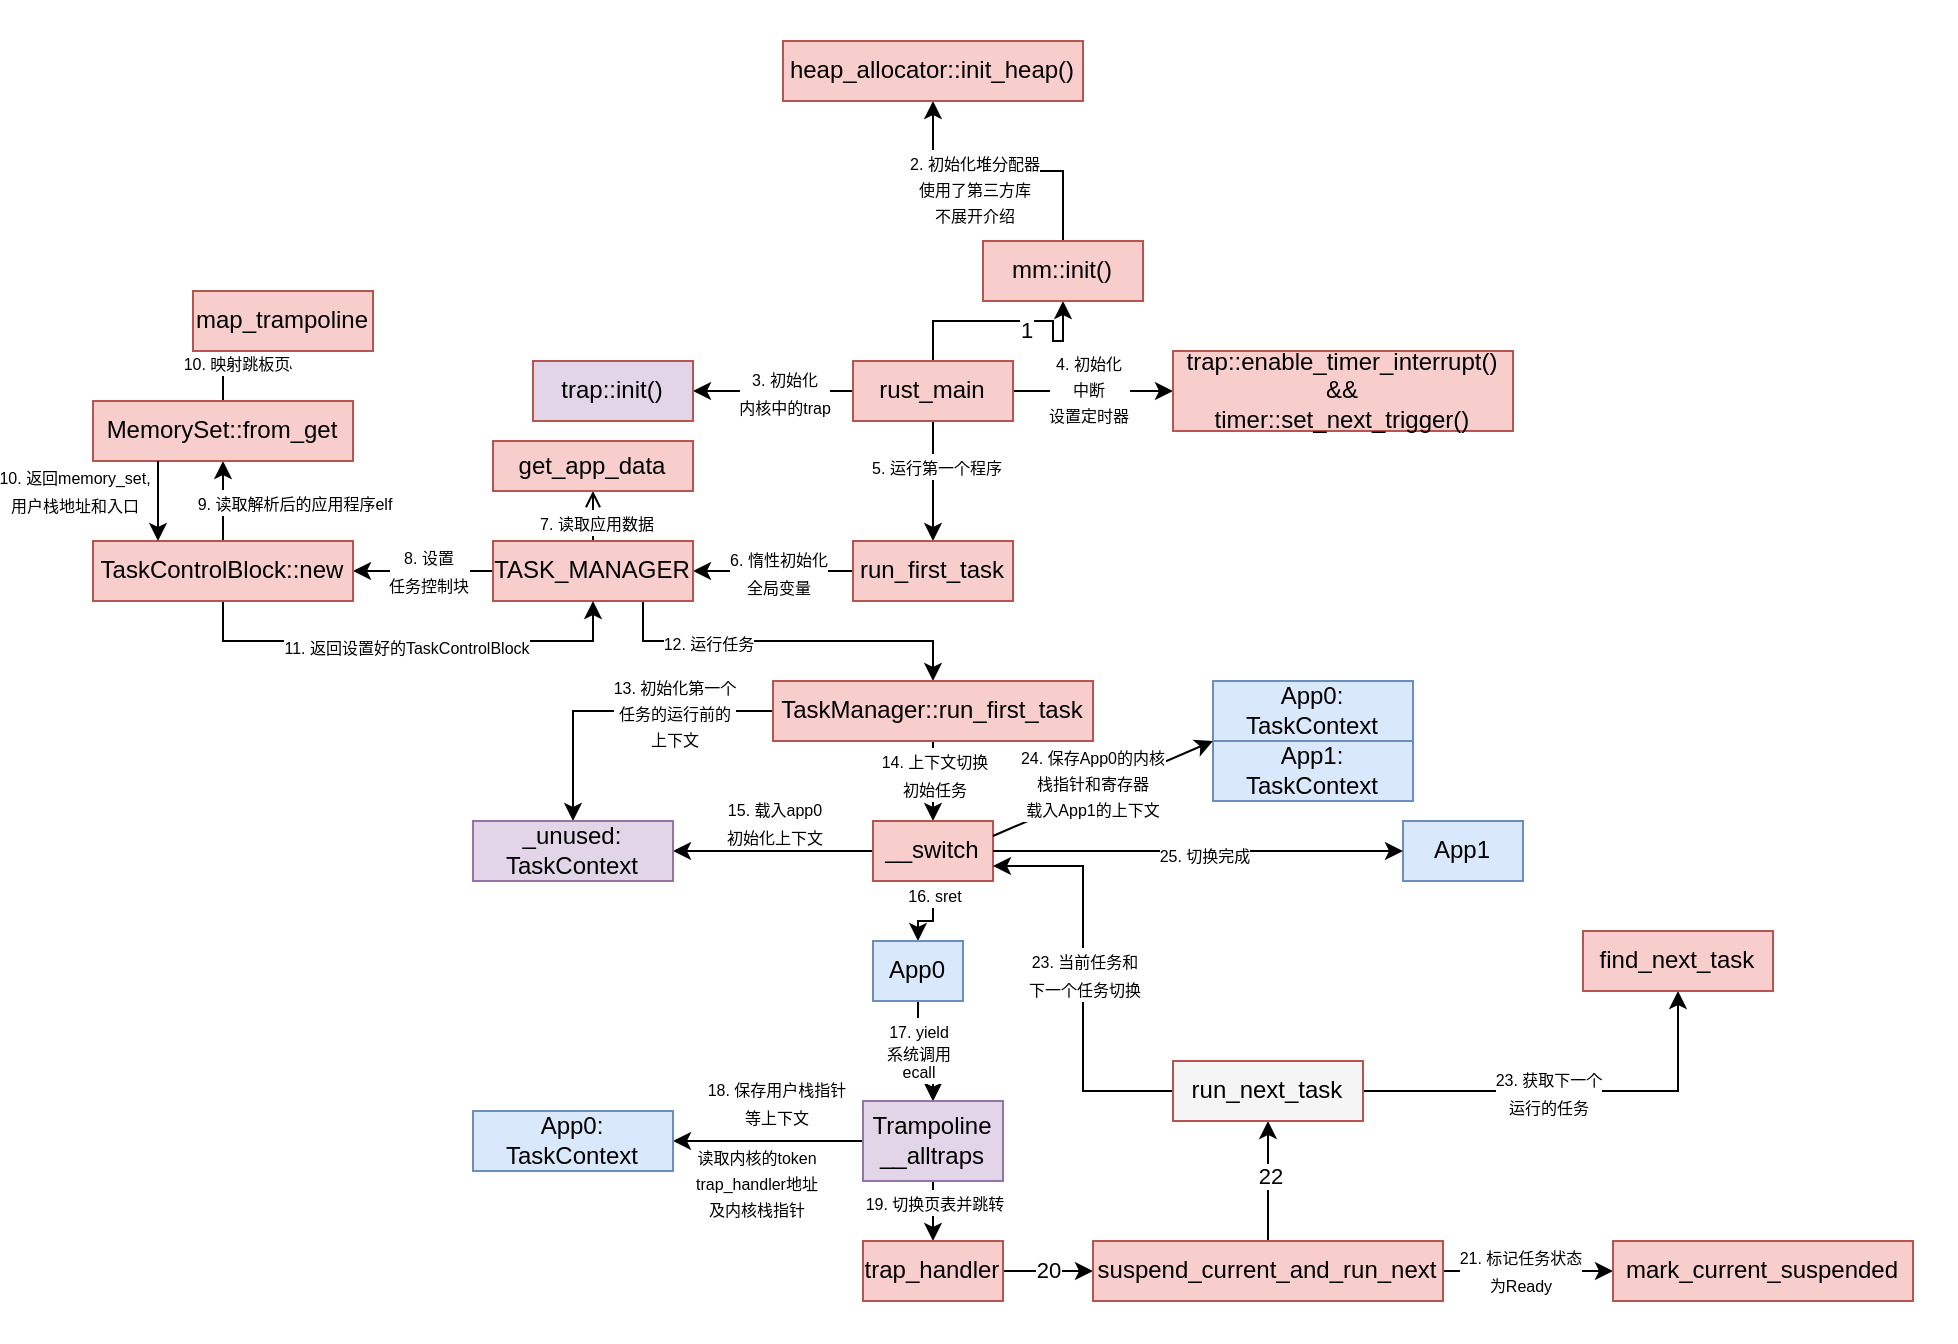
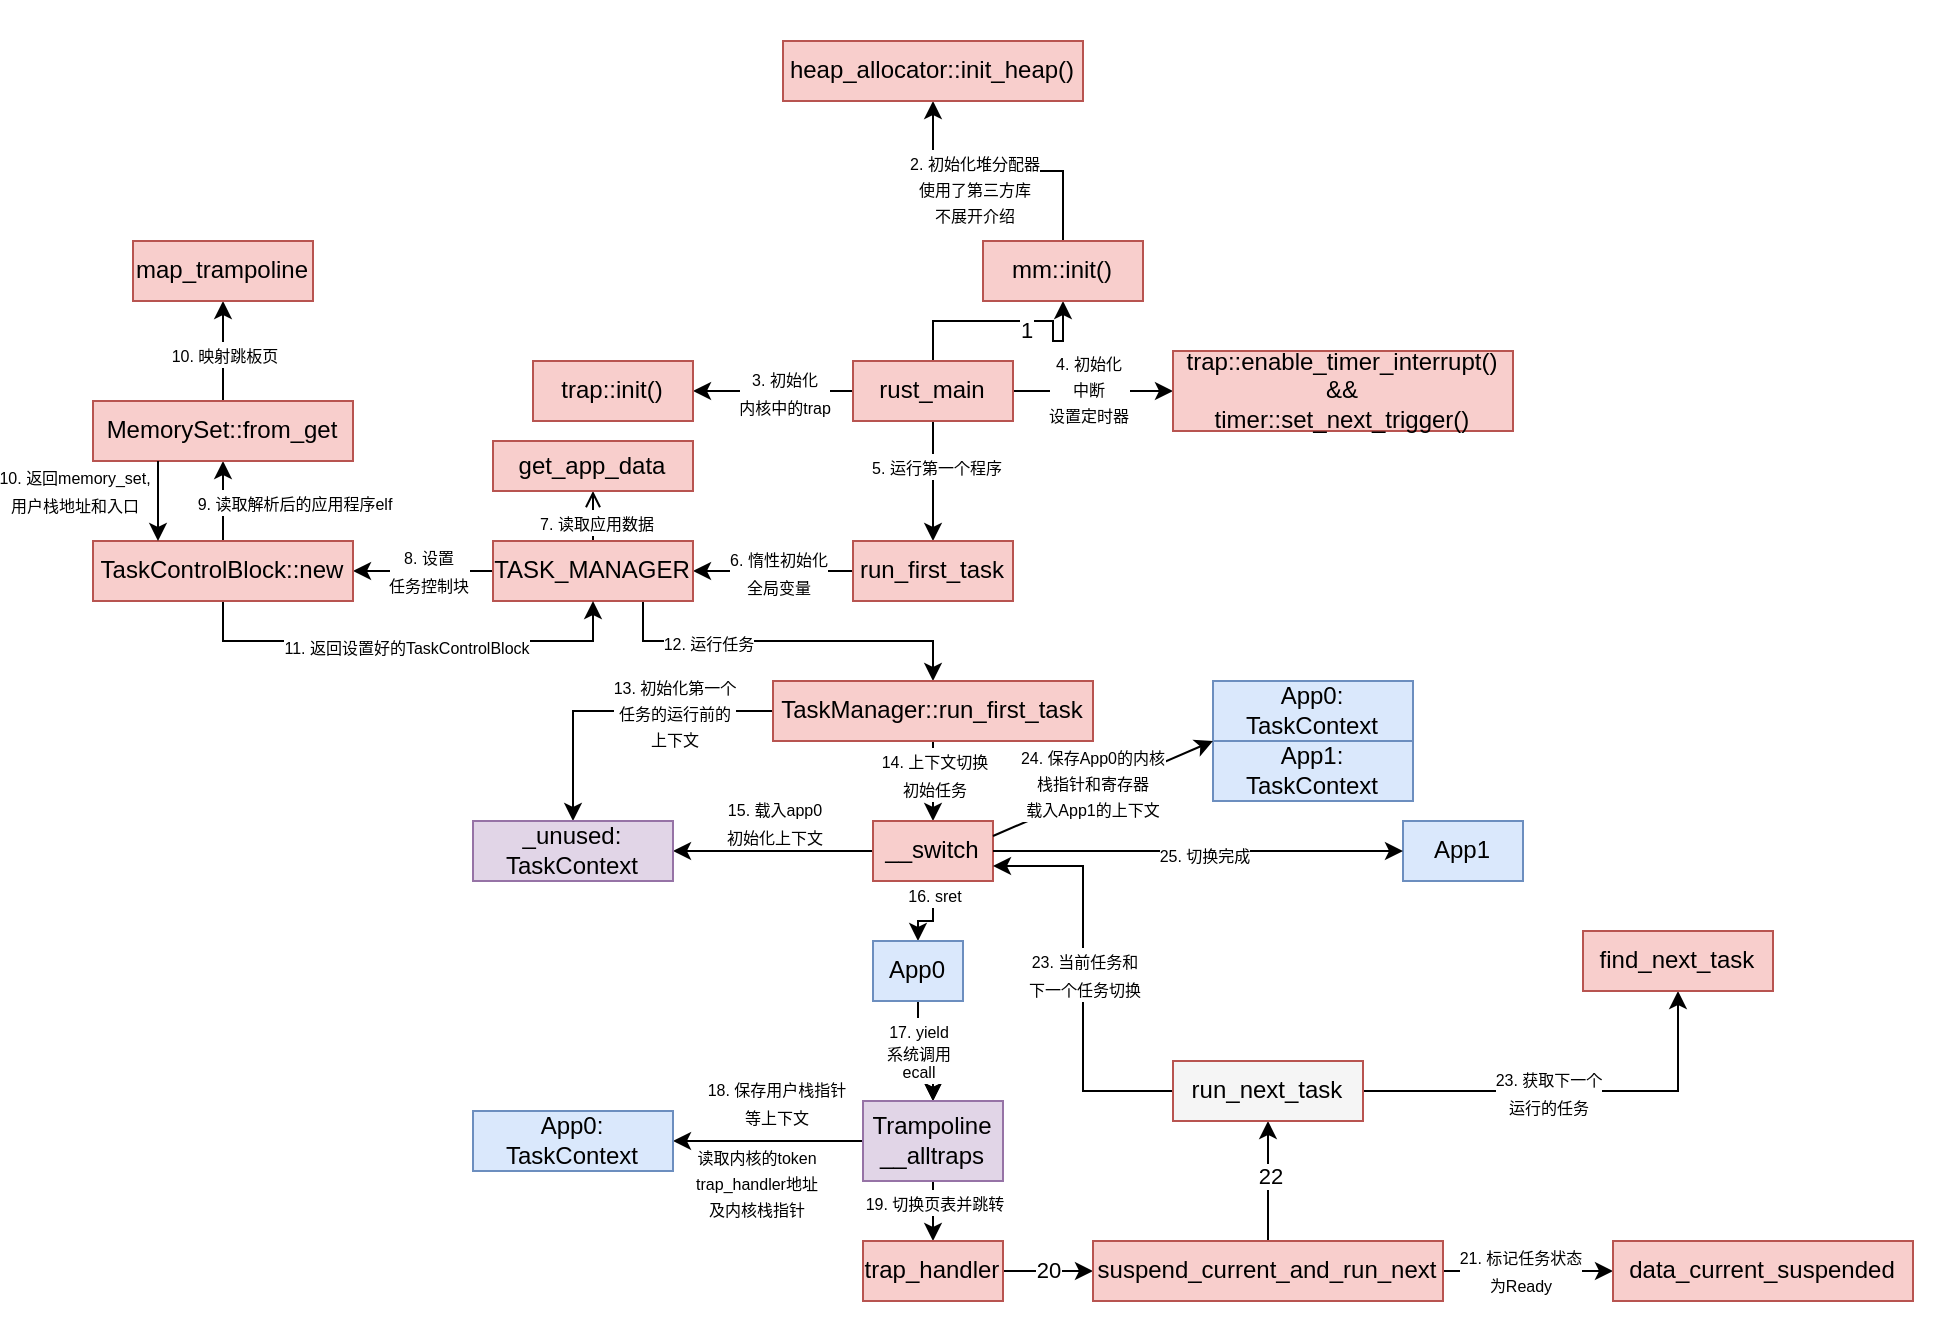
(283, 321) -> (223, 271)
(613, 391) -> (613, 391)
(1763, 1271) -> (1763, 1271)
